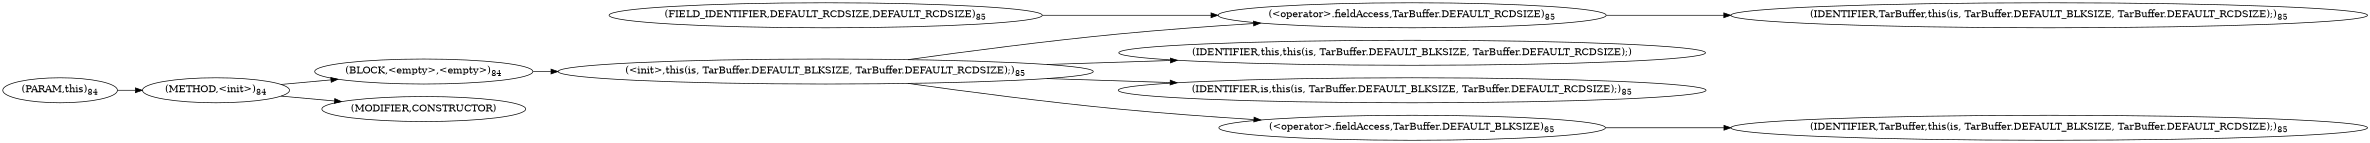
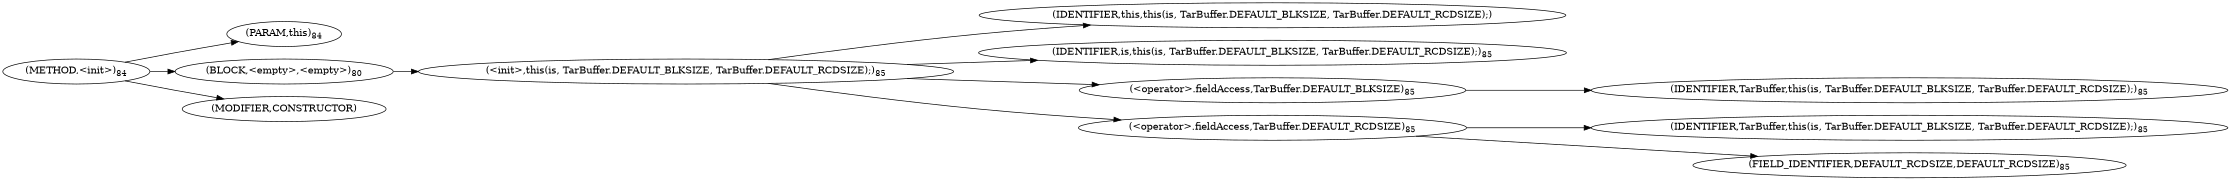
(1127, 15) -> (1583, 146)
(497, 70) -> (357, 70)
(126, 90) -> (178, 52)
(1550, 127) -> (1410, 89)
